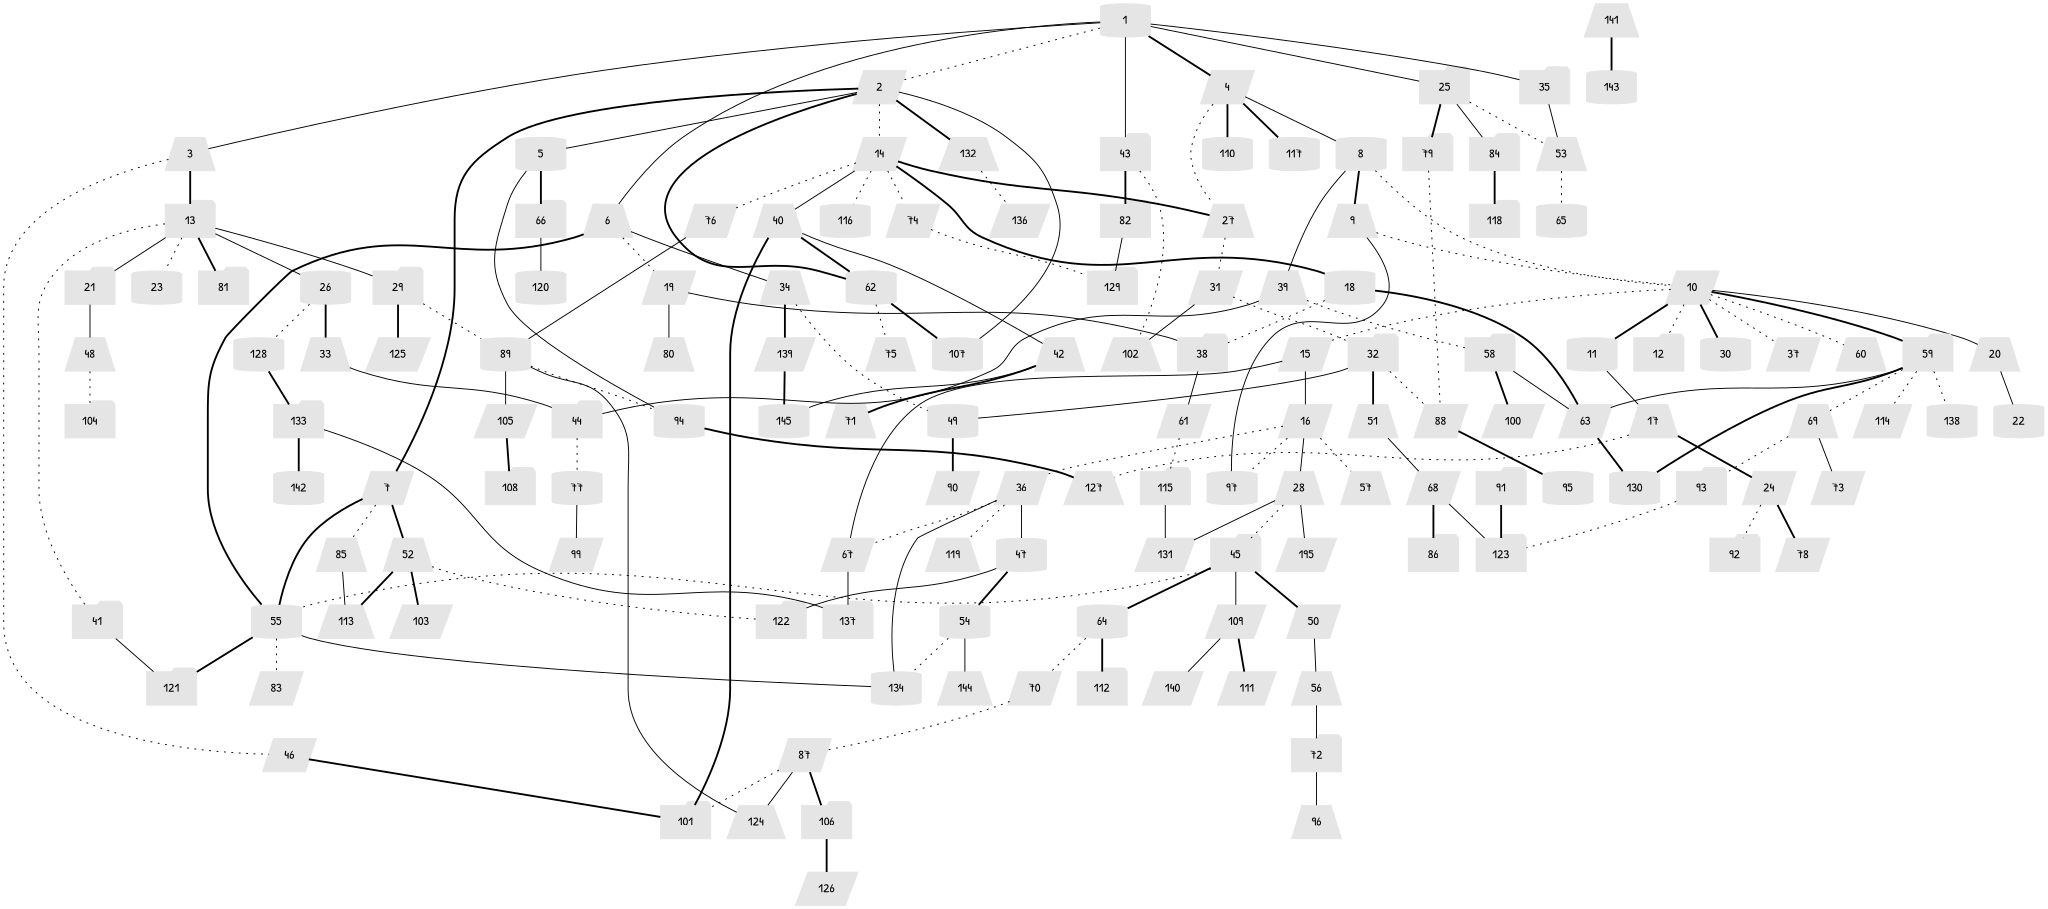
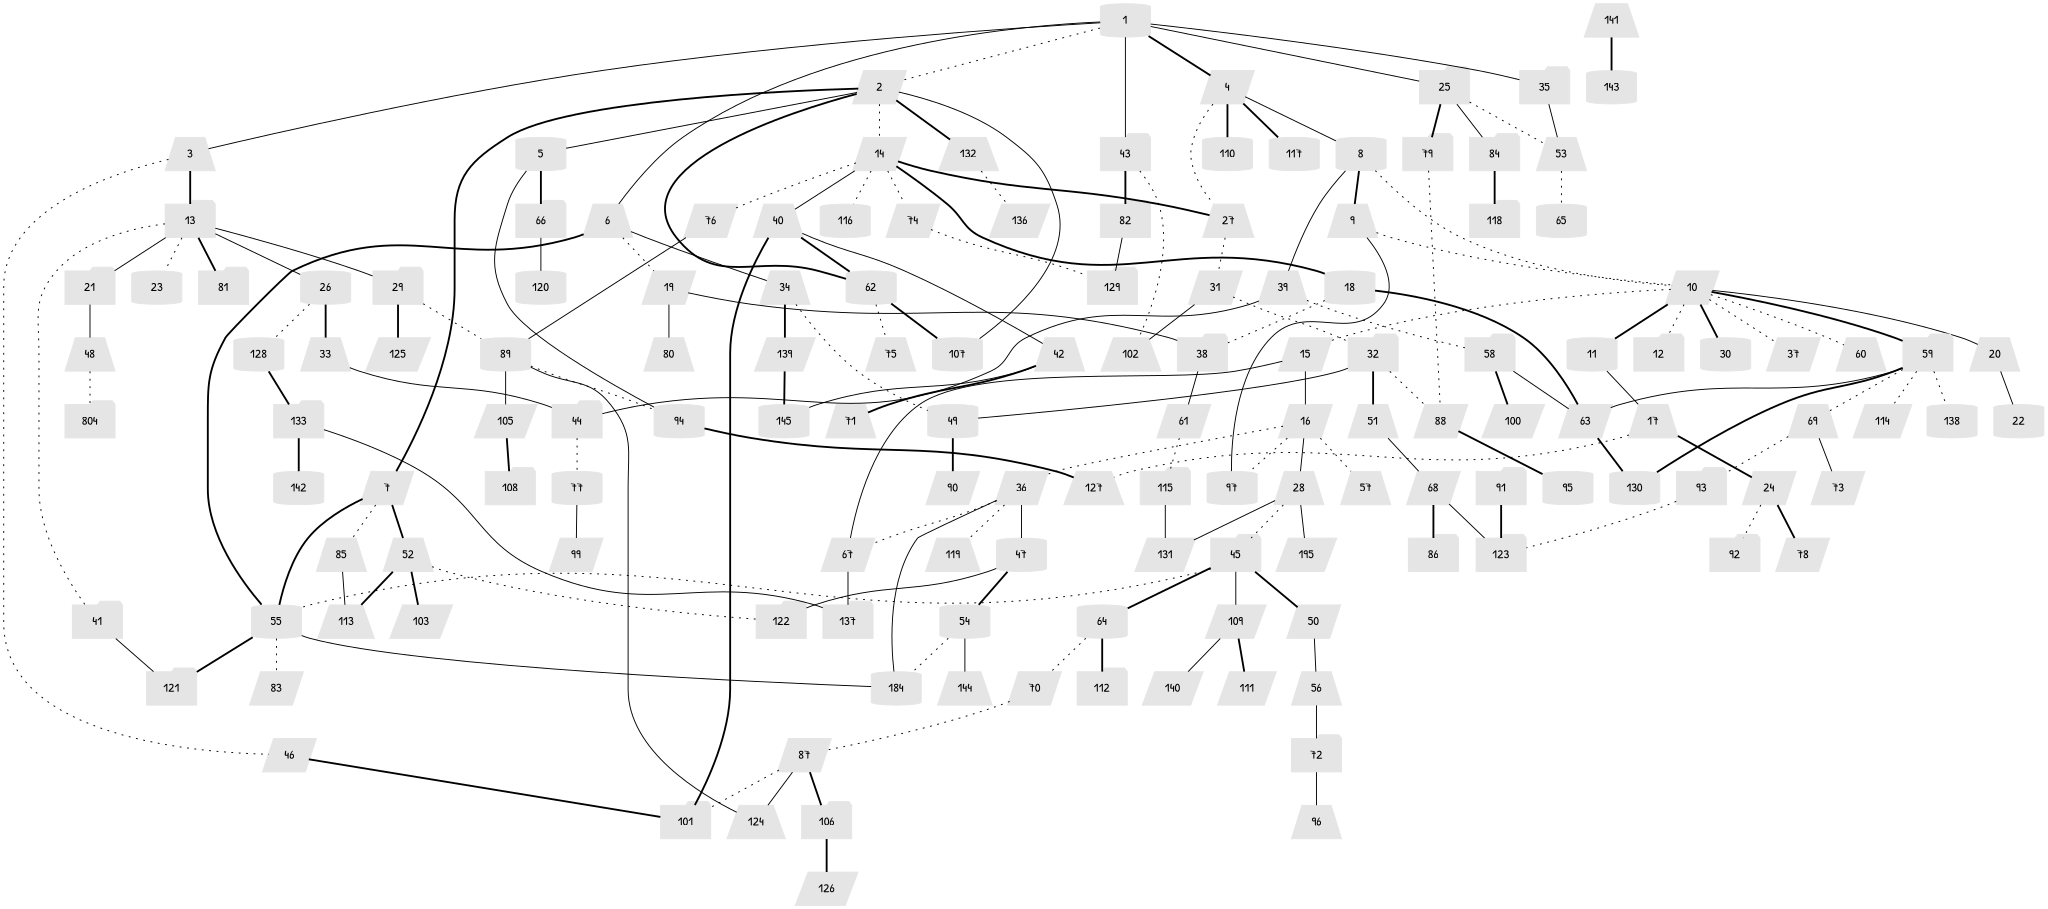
(90, 421) -> (90, 421)
(896, 688) -> (896, 688)
